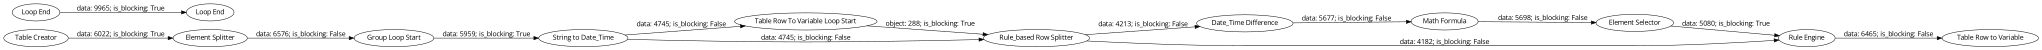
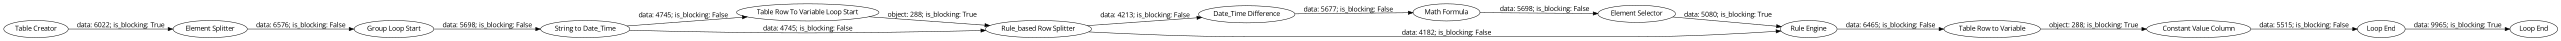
none -> (2199, 29)
(486, 35) -> (487, 25)
